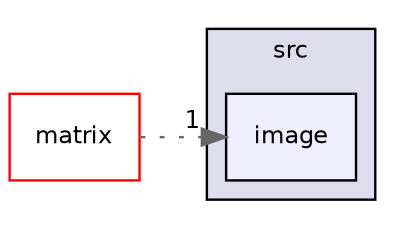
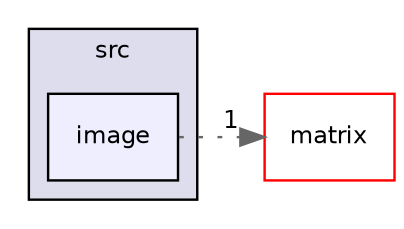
(171, 137) -> (213, 137)
